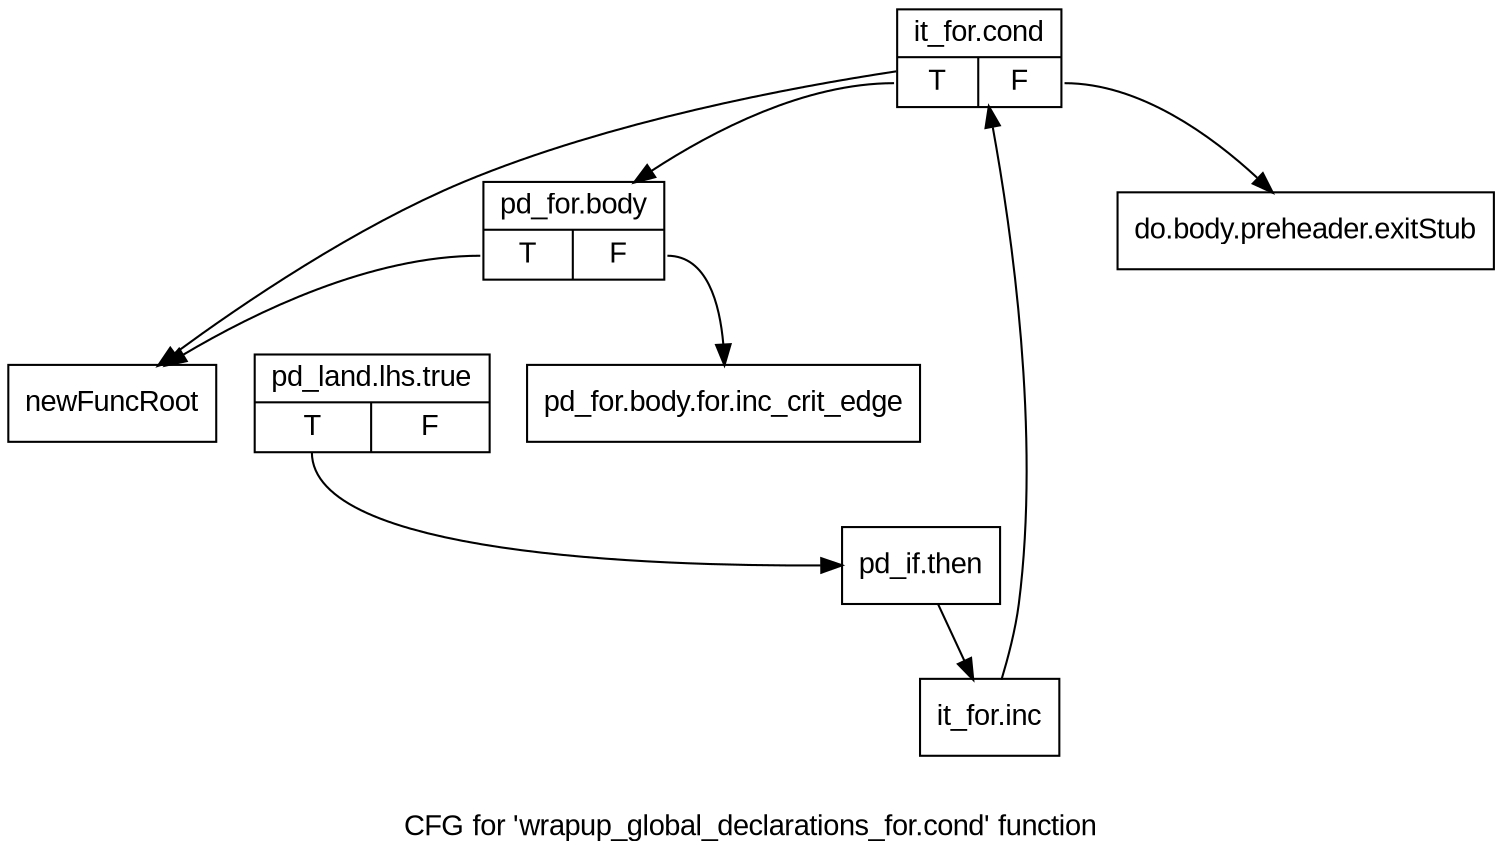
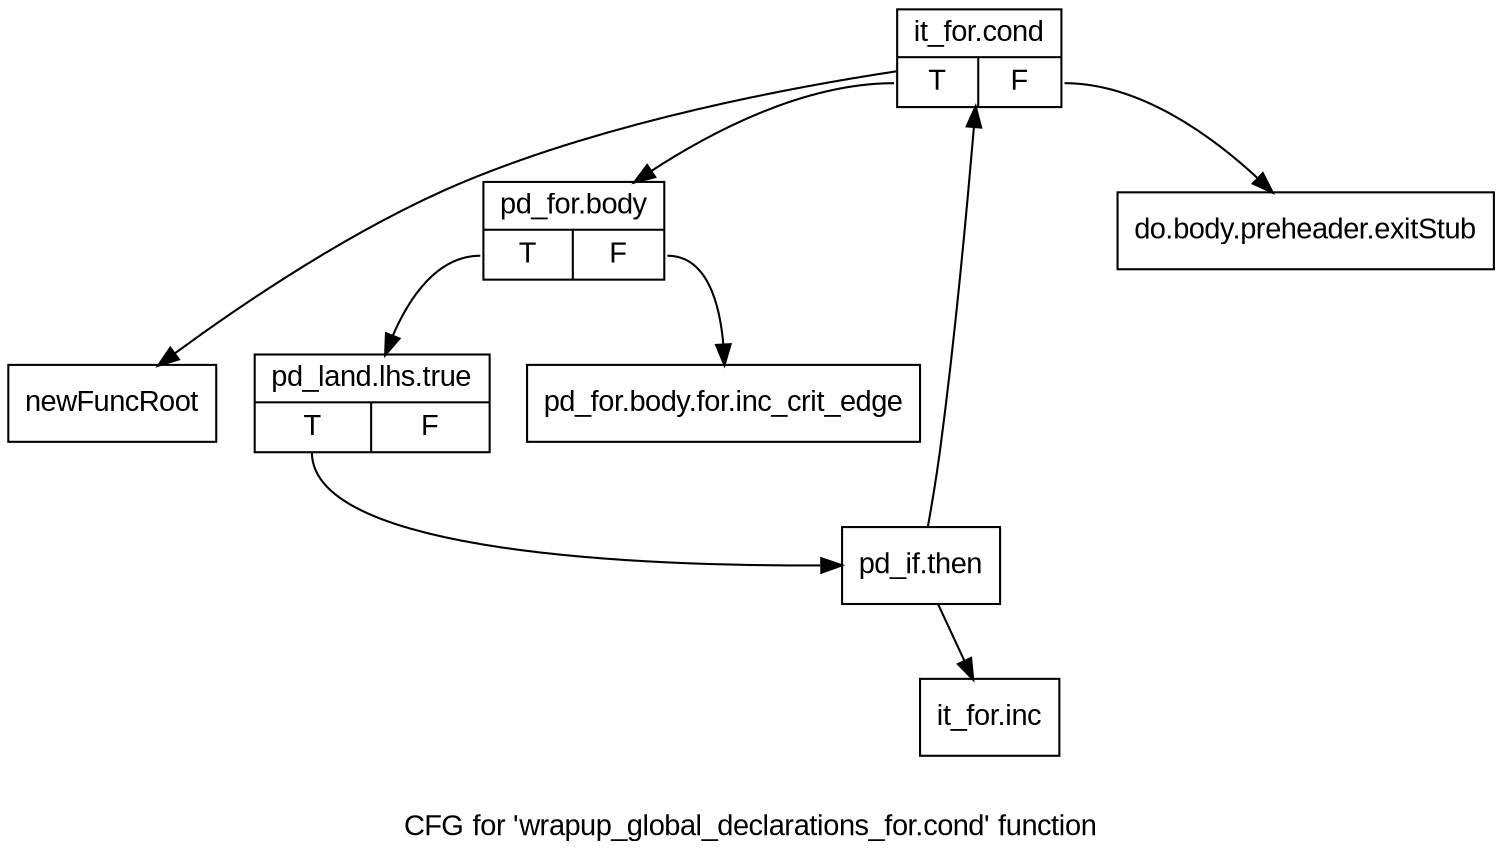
(326, 286) -> (426, 282)
(1025, 404) -> (955, 328)
